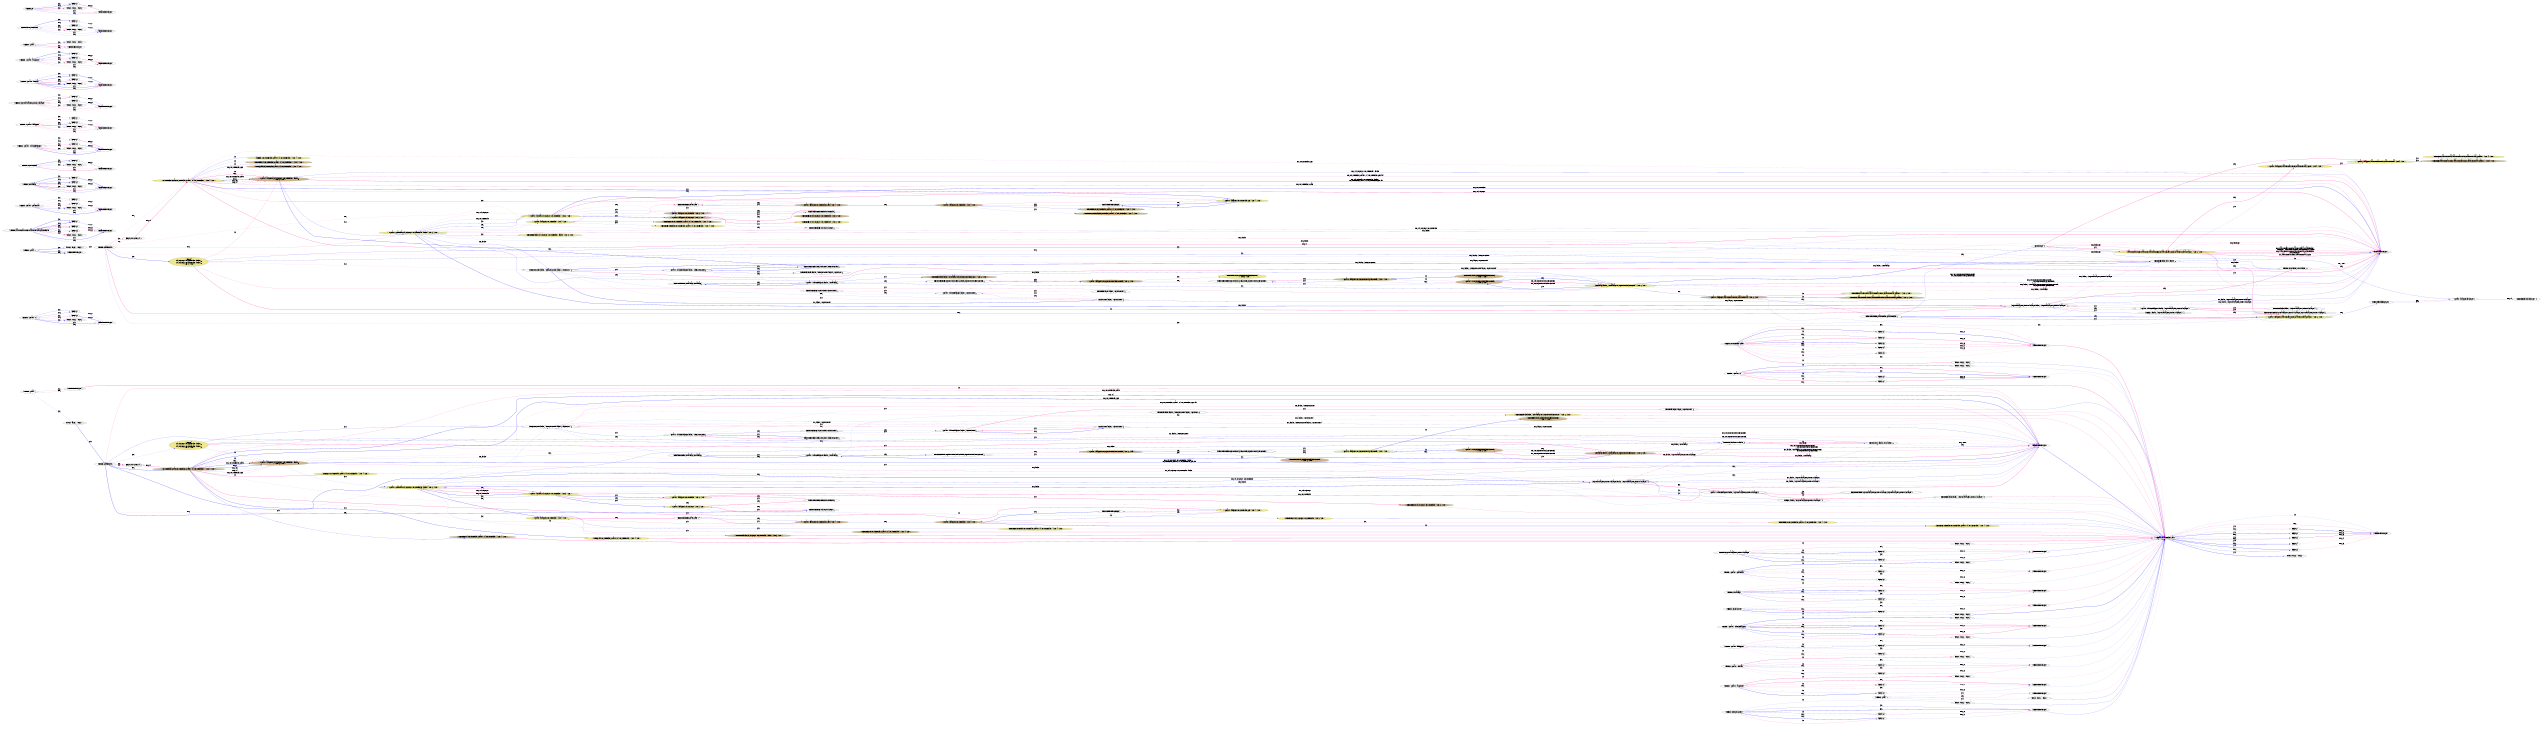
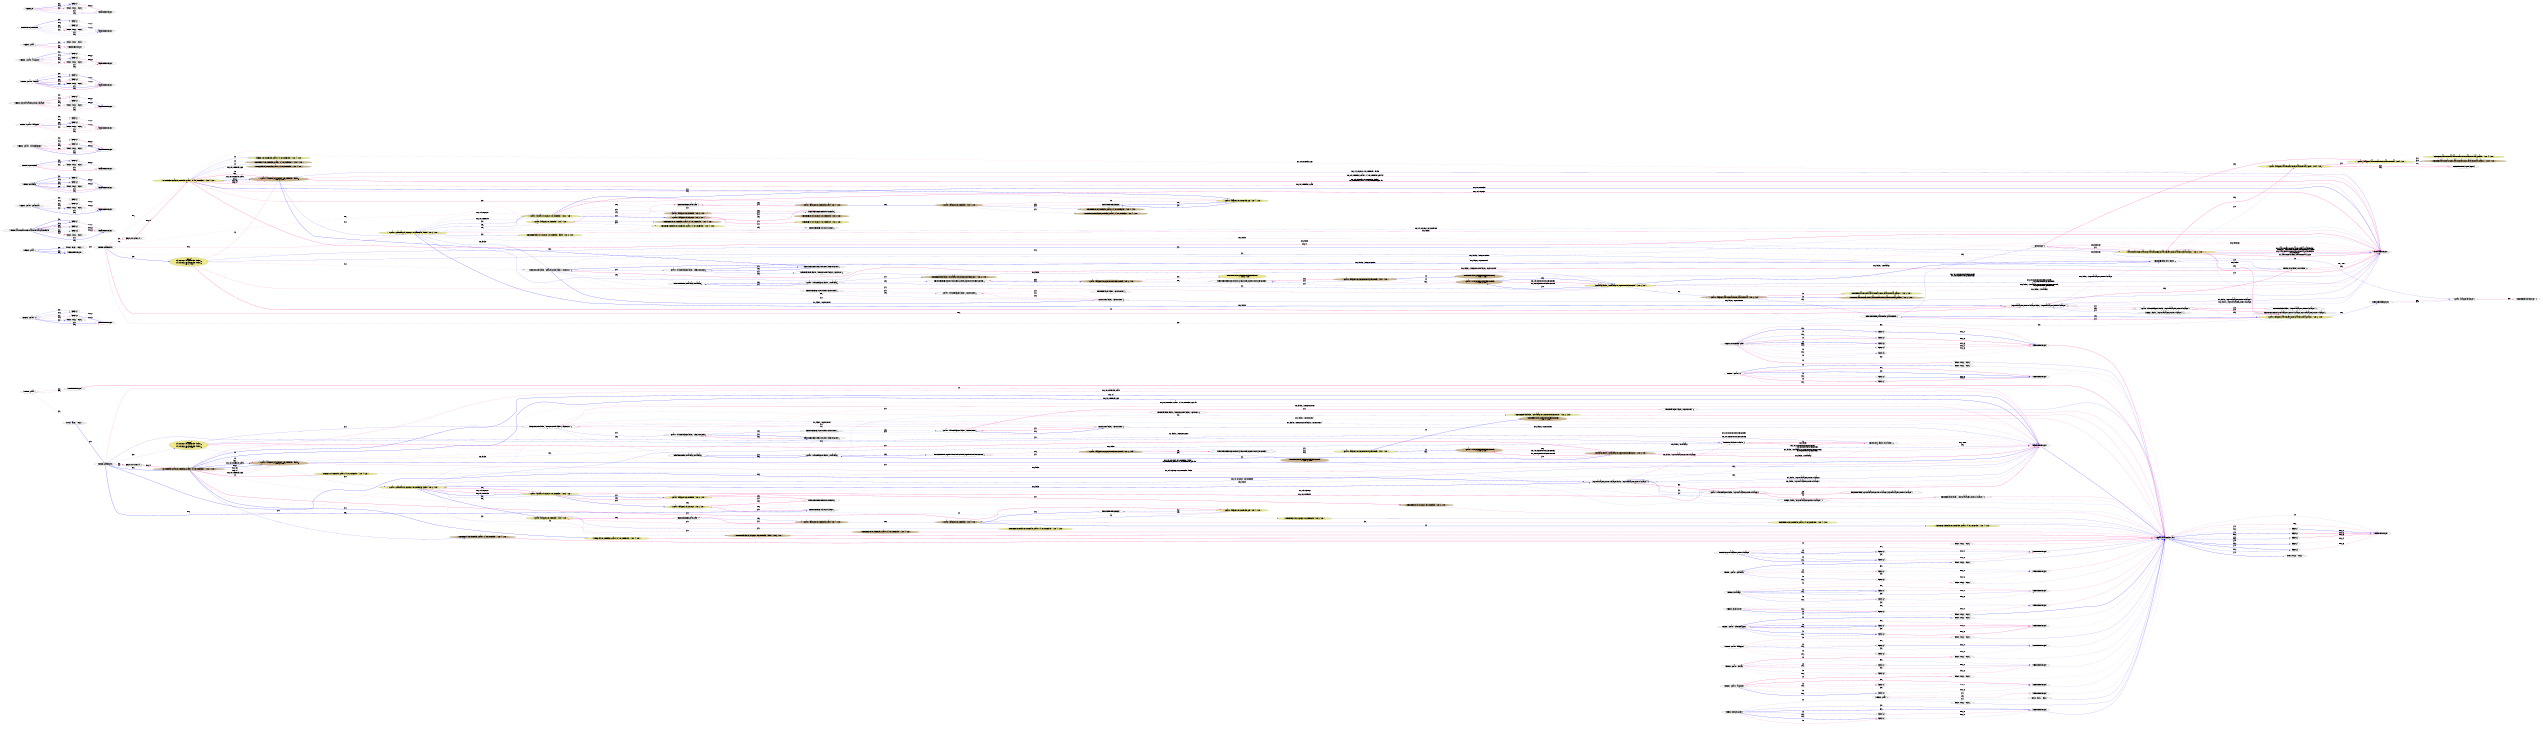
none -> (2464, 167)
(2510, 299) -> (2510, 299)
